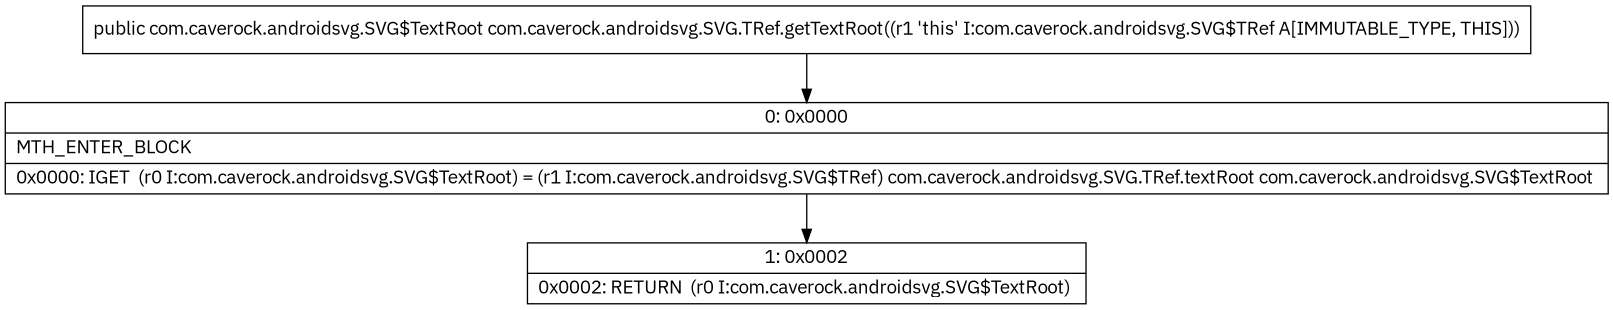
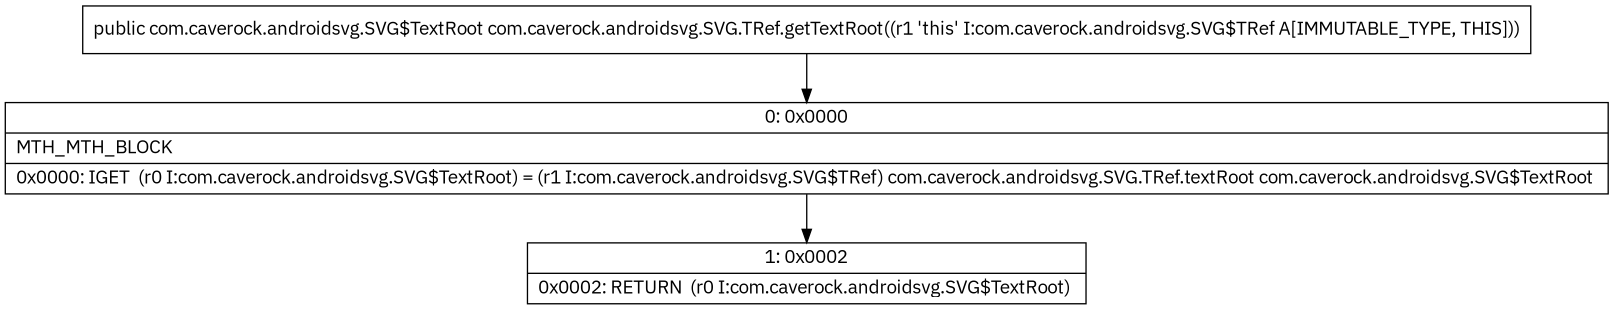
(104, 148) -> (95, 148)
